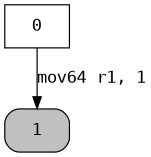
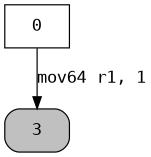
(37, 130) -> (37, 130)
